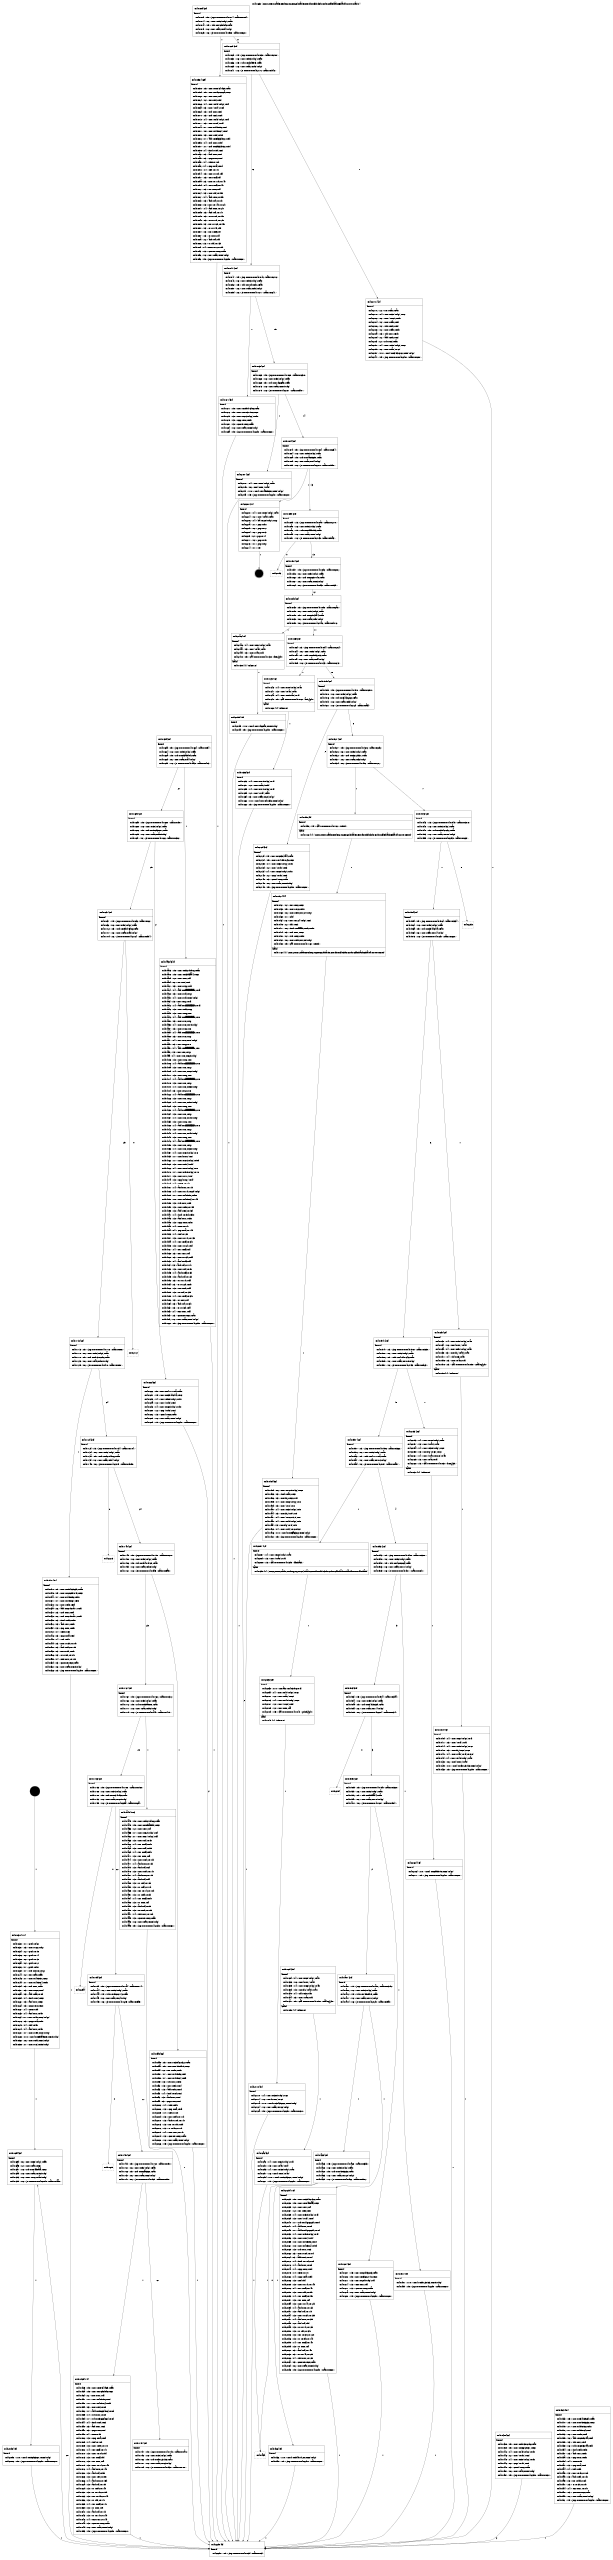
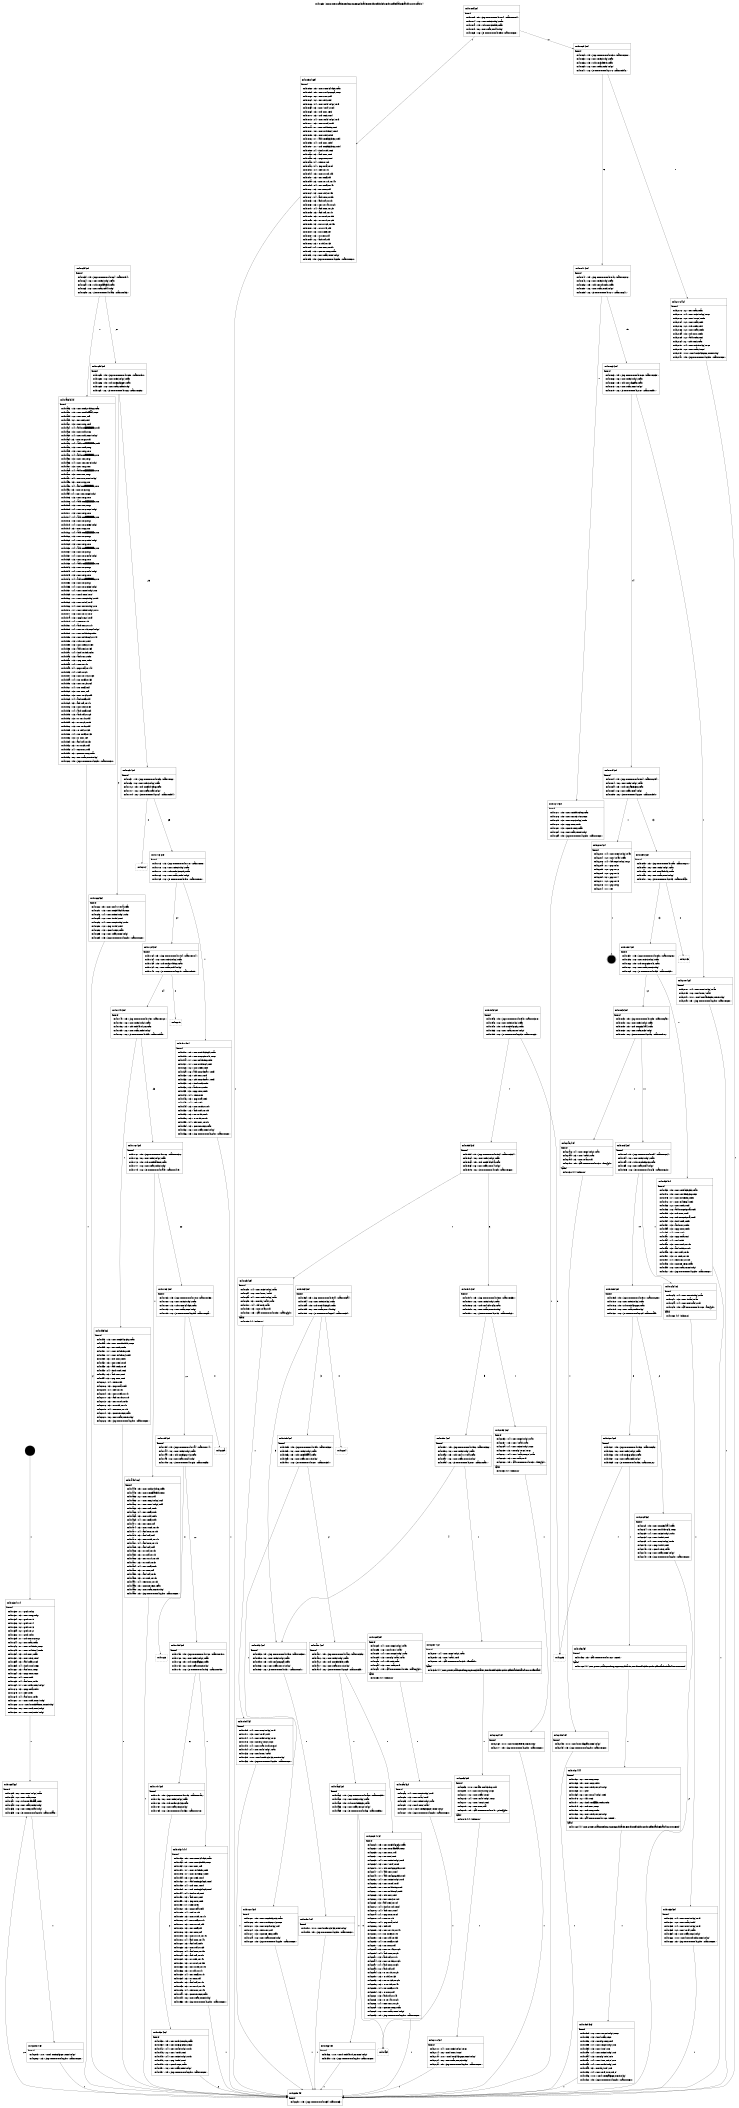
(399, 788) -> (585, 1558)
none -> (683, 1074)
(385, 1629) -> (269, 1475)
none -> (160, 1921)
